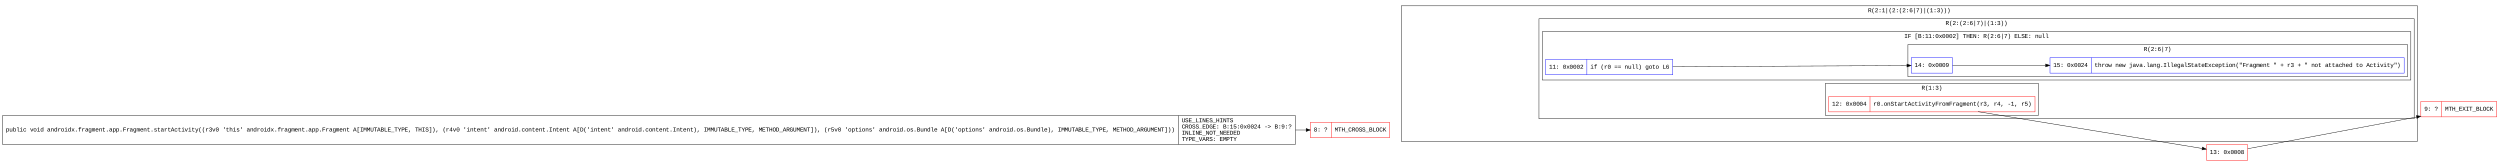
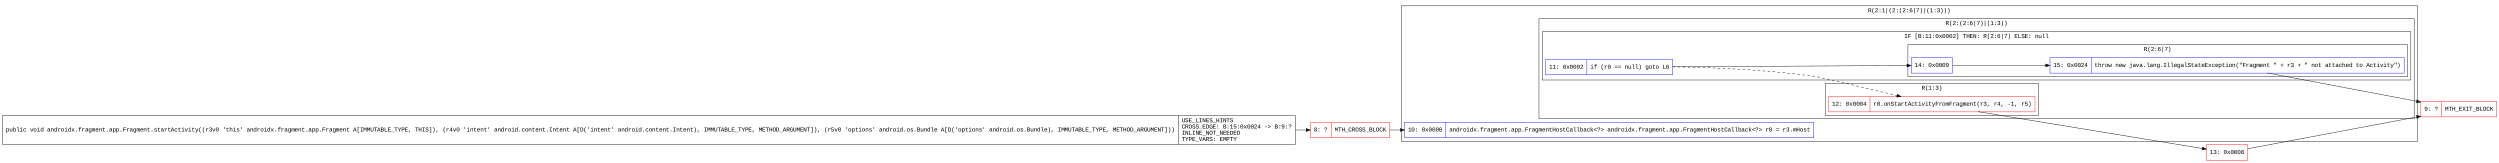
none -> (1786, 73)
none -> (2342, 87)
none -> (1609, 130)
